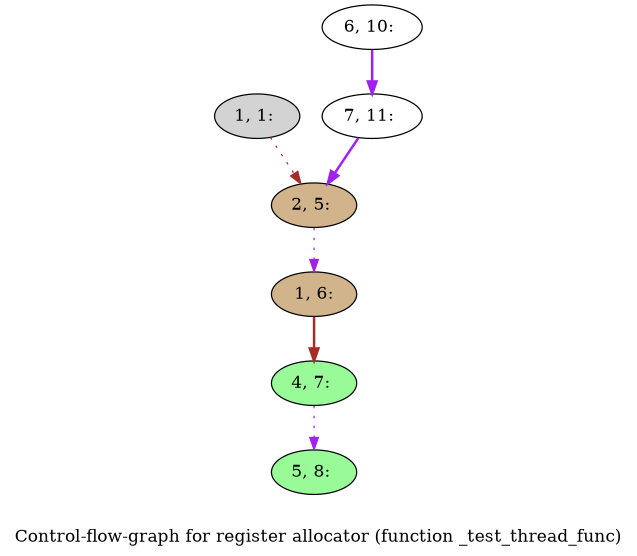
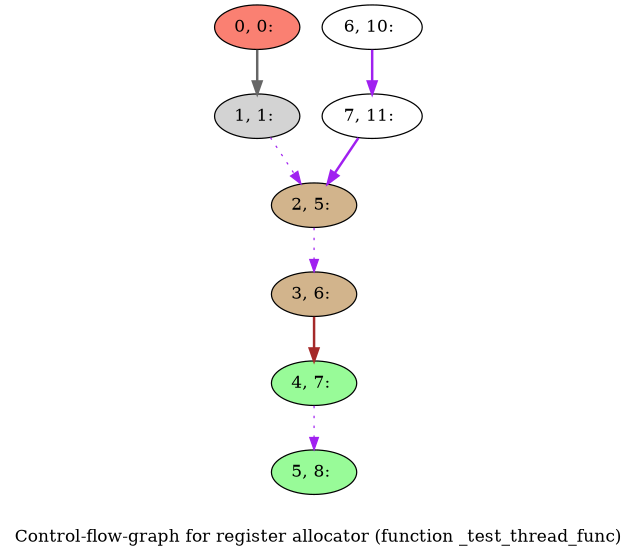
none -> (257, 27)
(282, 156) -> (282, 156)
(314, 294) -> (314, 294)
